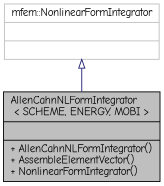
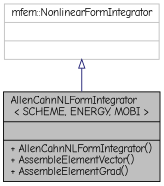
(74, 172) -> (70, 172)
